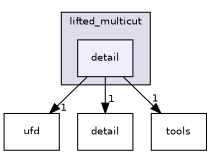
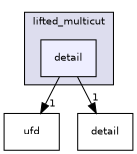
(179, 132) -> none
